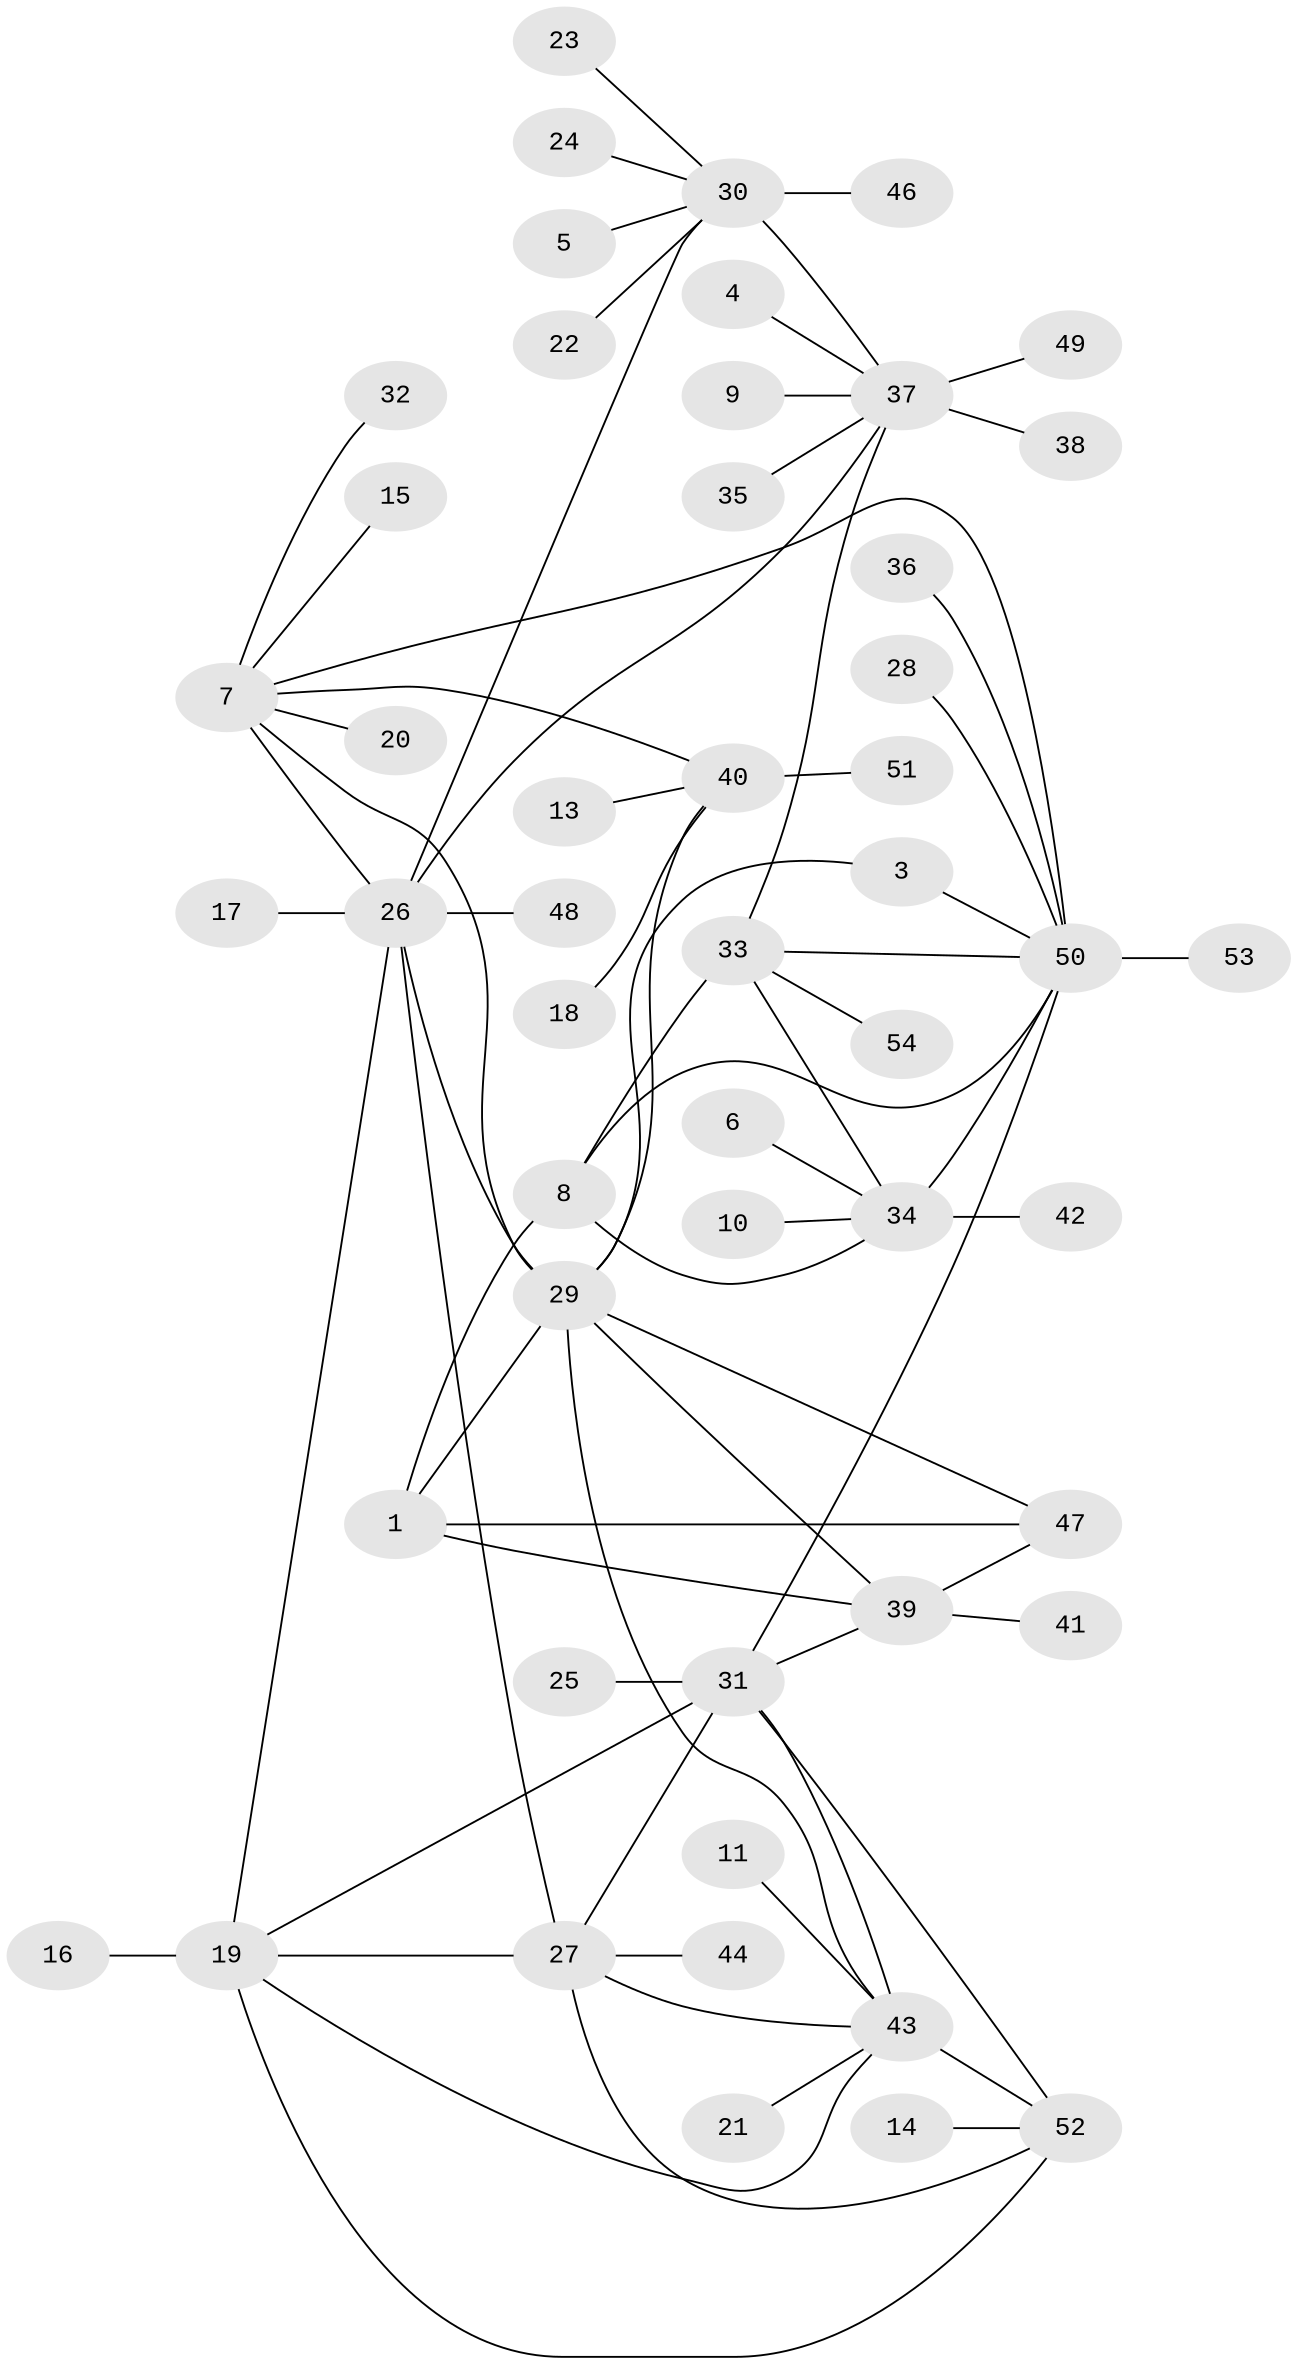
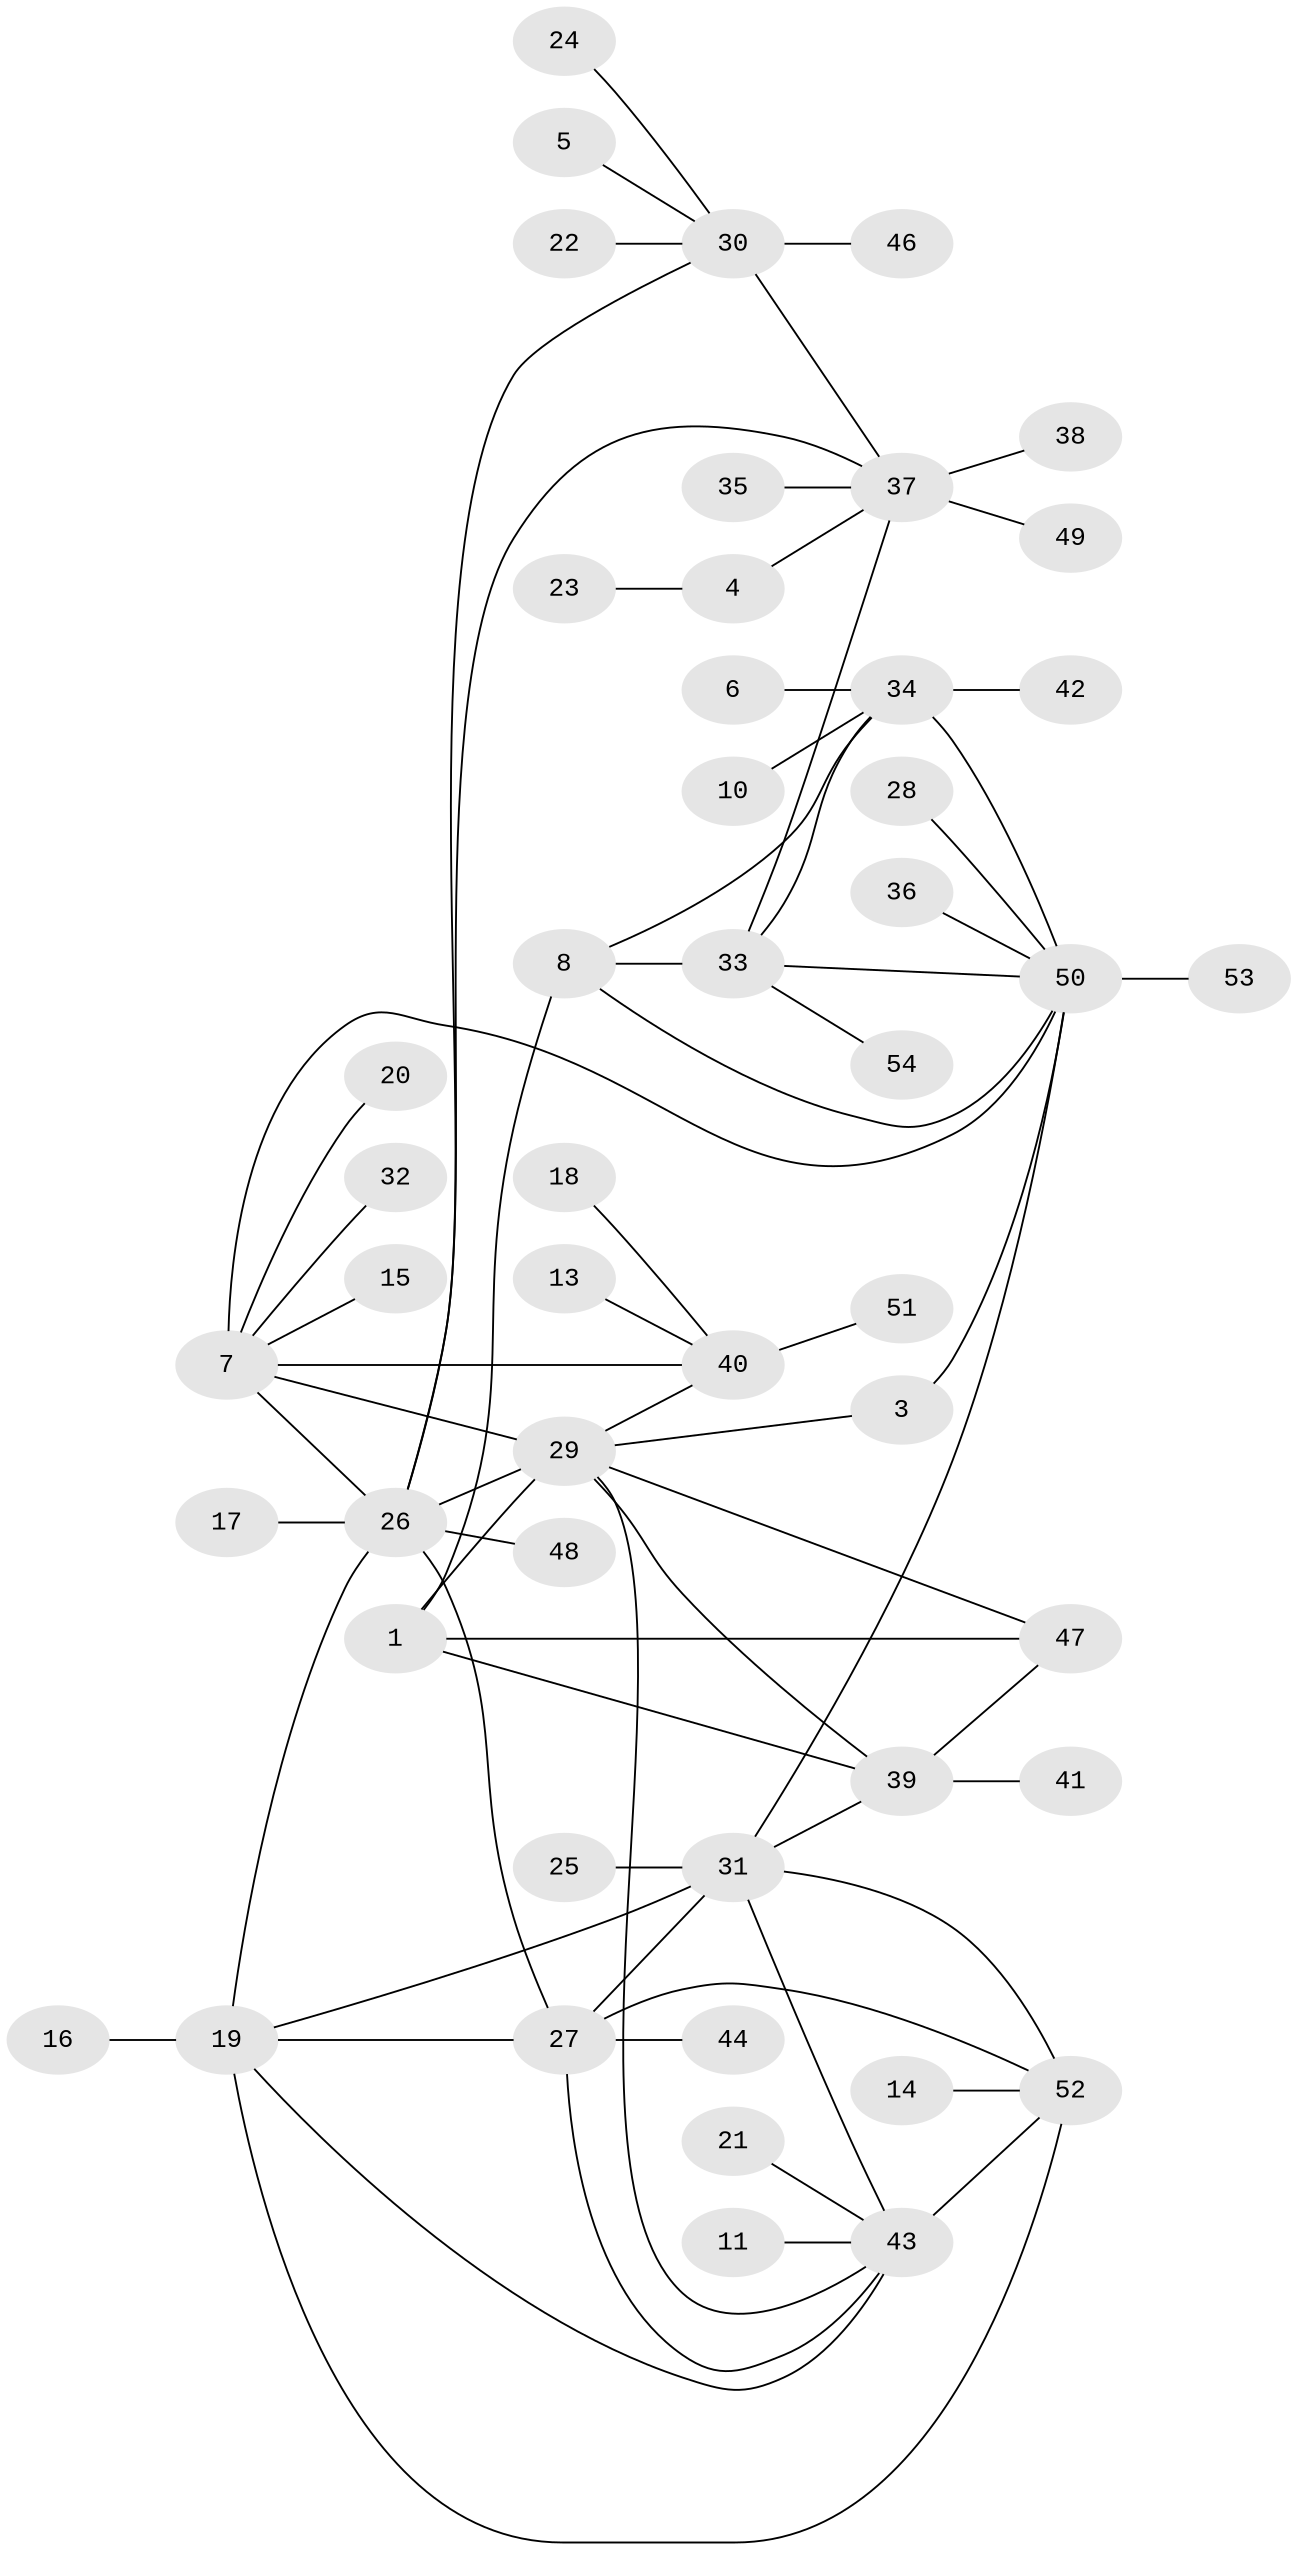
(649, 117) -> (649, 589)
(733, 396) -> none
